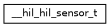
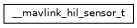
(55, 14) -> (69, 14)
